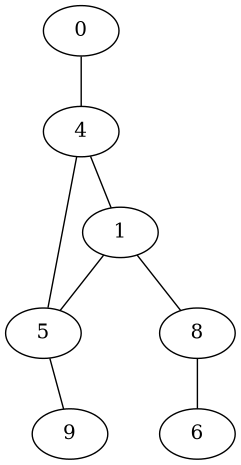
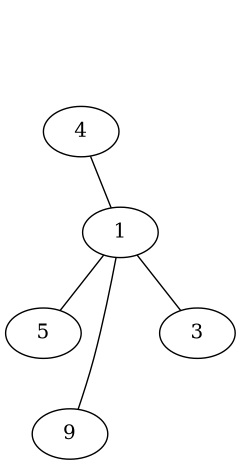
(81, 31) -> none
(62, 232) -> none
(197, 333) -> (197, 333)
(57, 384) -> (100, 334)
(197, 434) -> none
